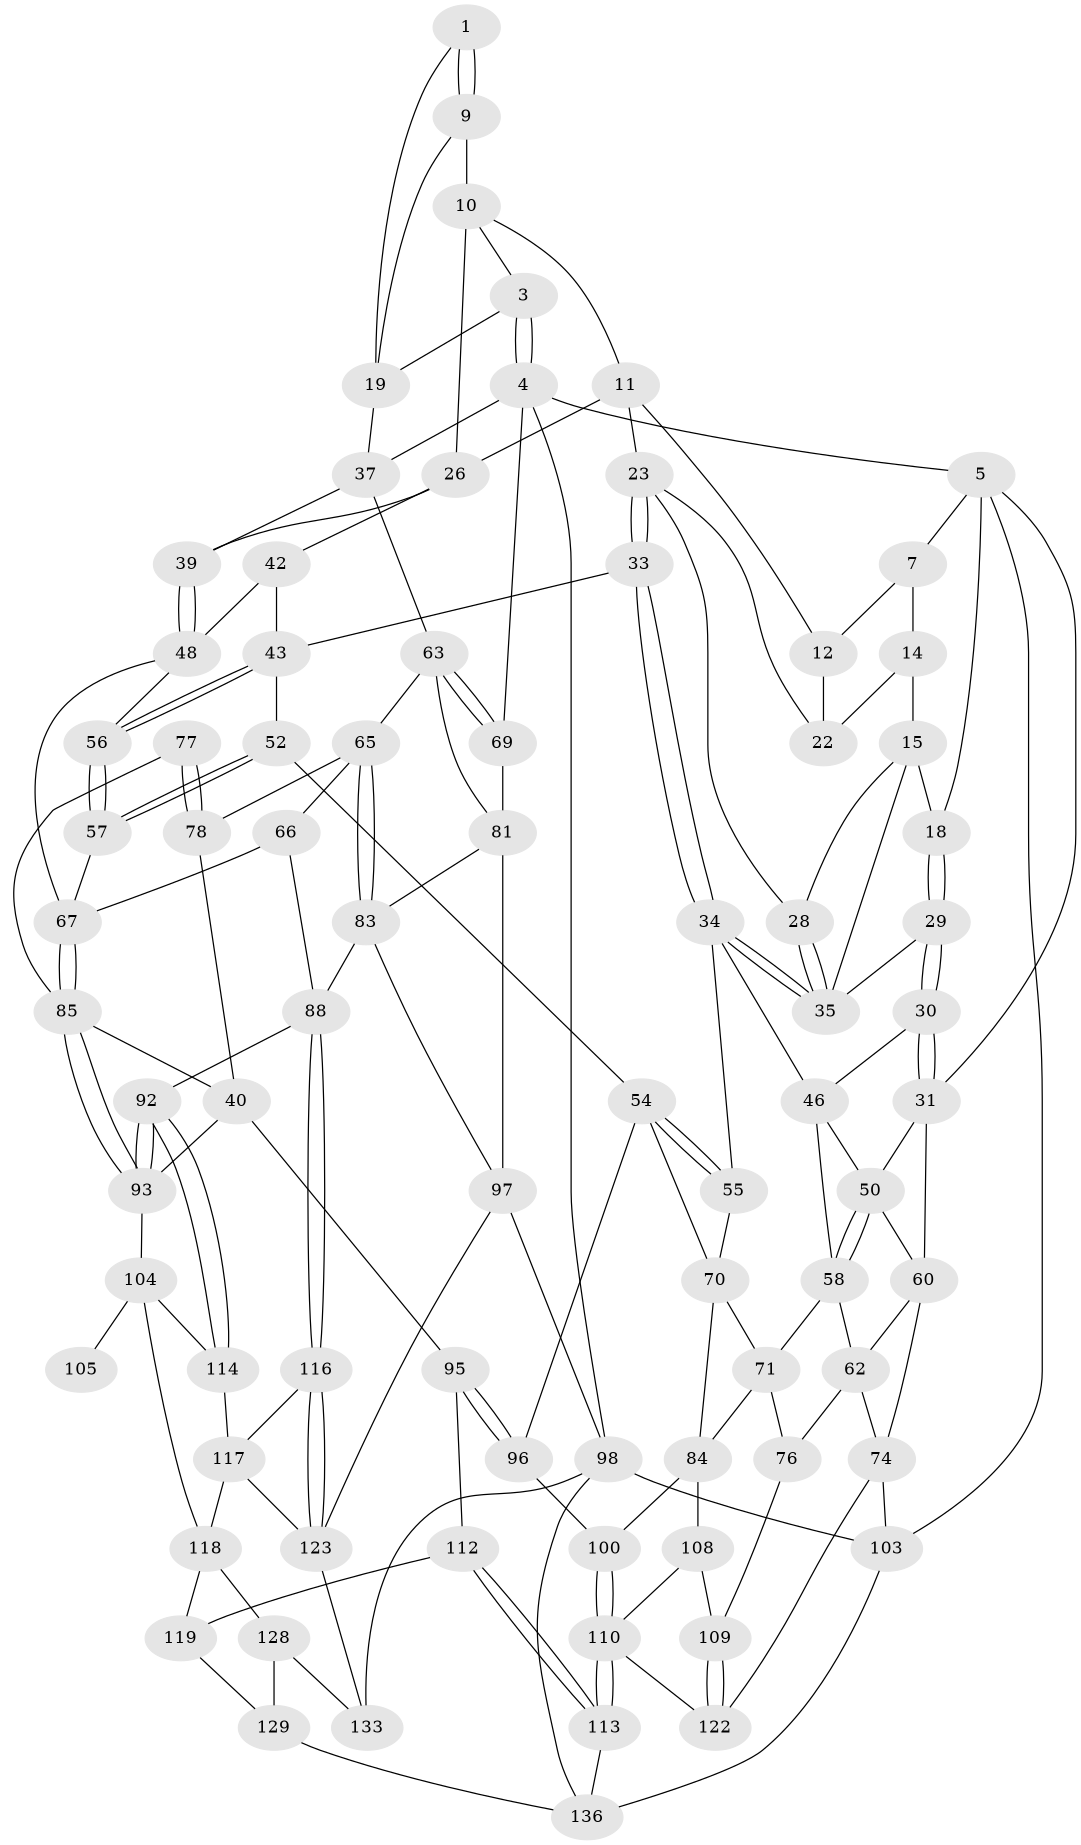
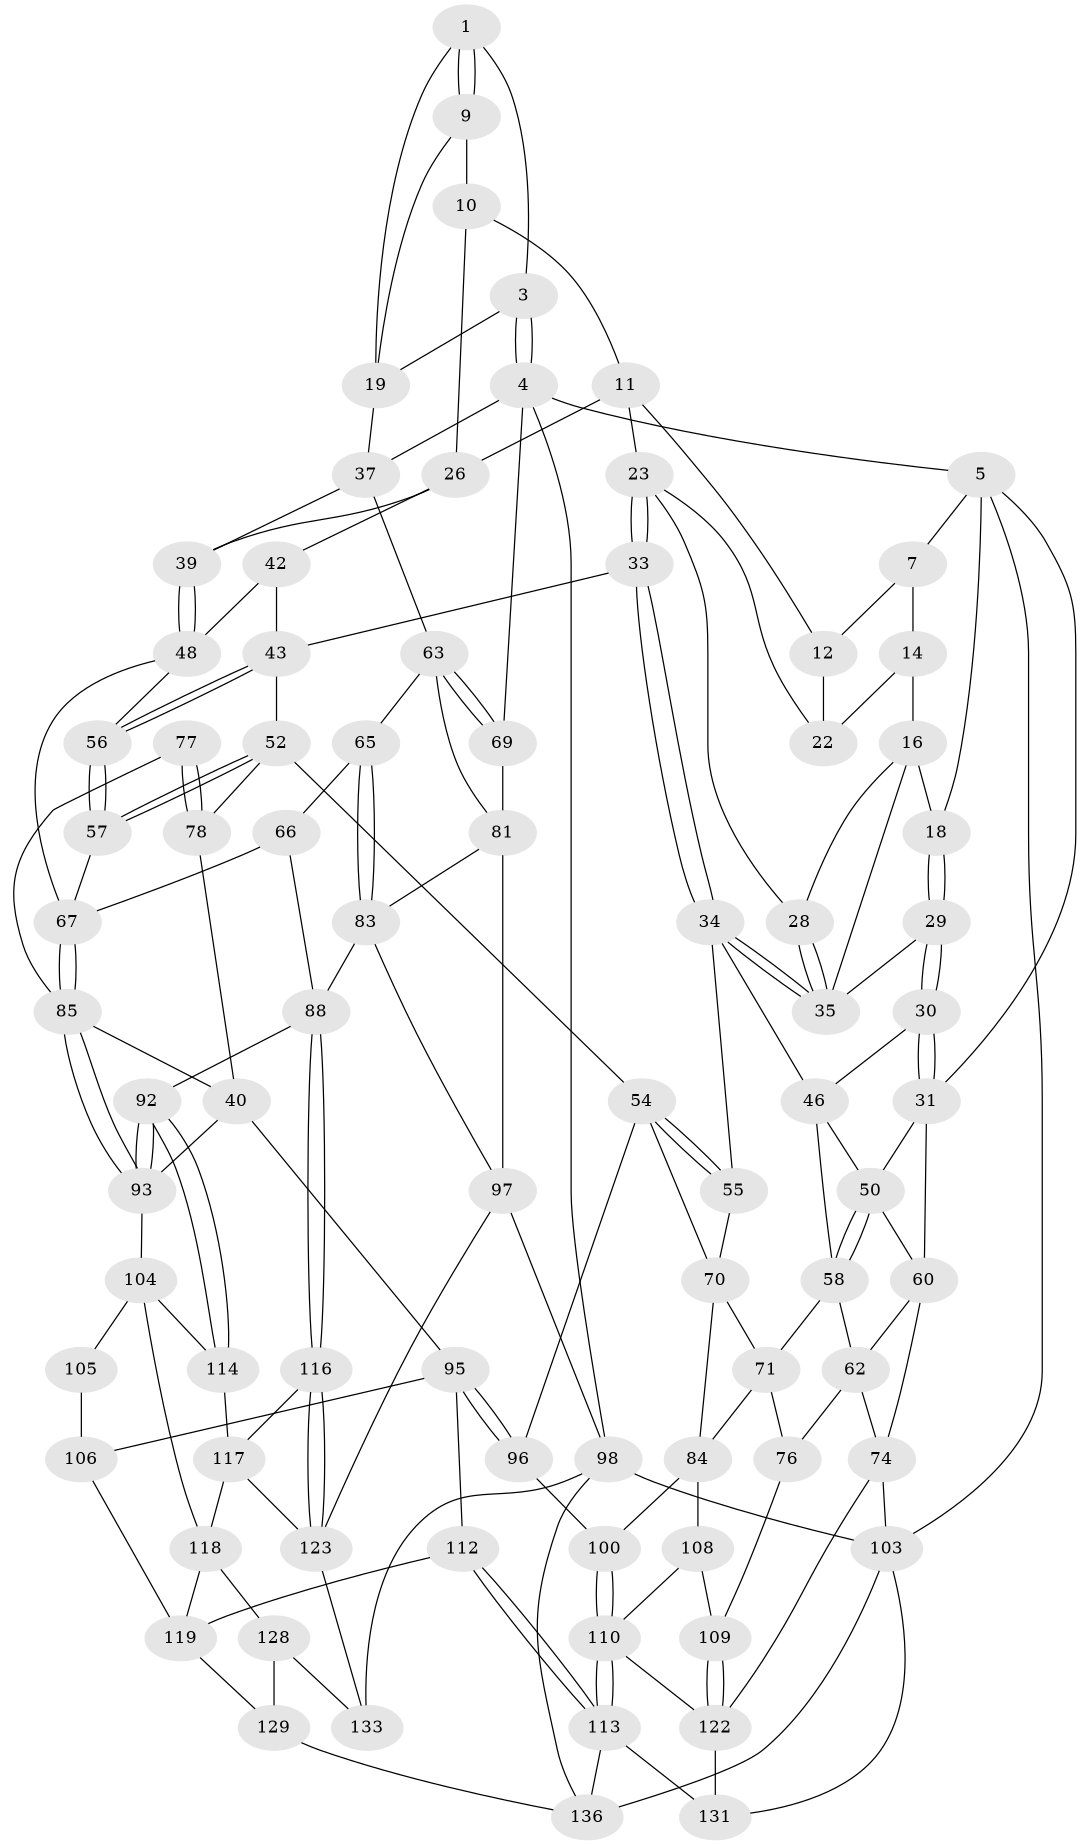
(495, 251) -> (525, 156)
(913, 743) -> (913, 743)
(282, 788) -> (237, 788)
none -> (81, 1459)
none -> (715, 1817)
